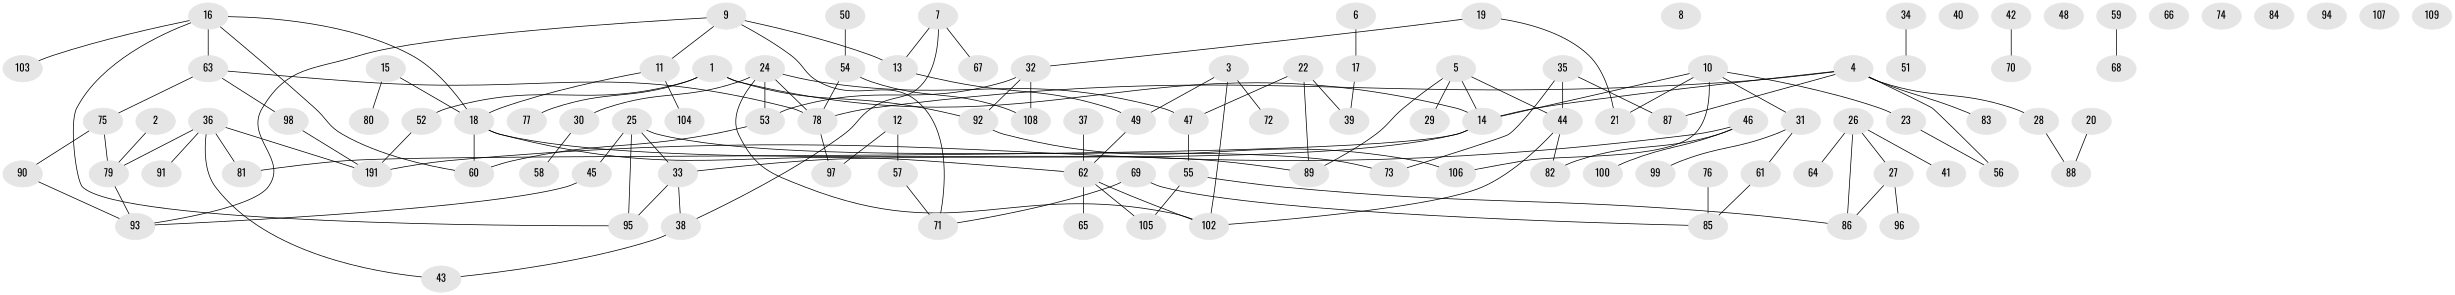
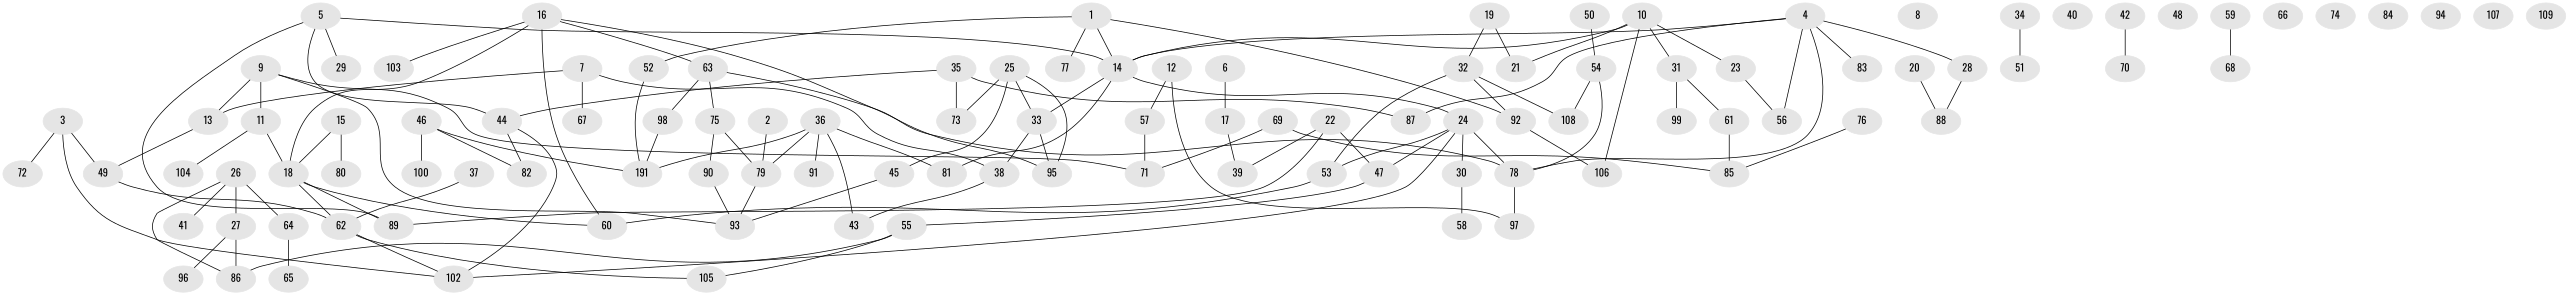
none -> (1291, 95)
(1083, 200) -> (289, 253)
